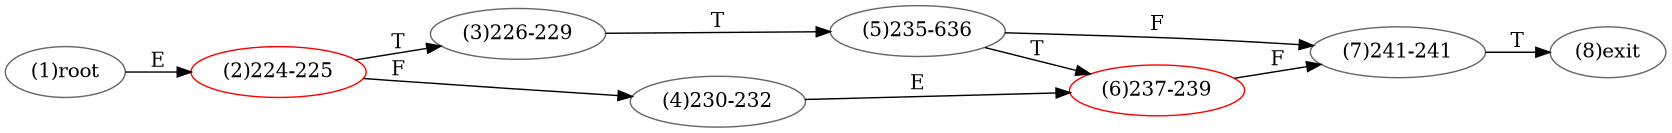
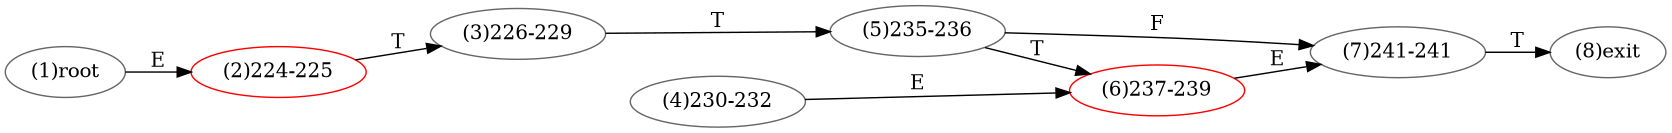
(918, 31) -> (918, 31)
(1278, 60) -> (1278, 60)
(491, 87) -> none
